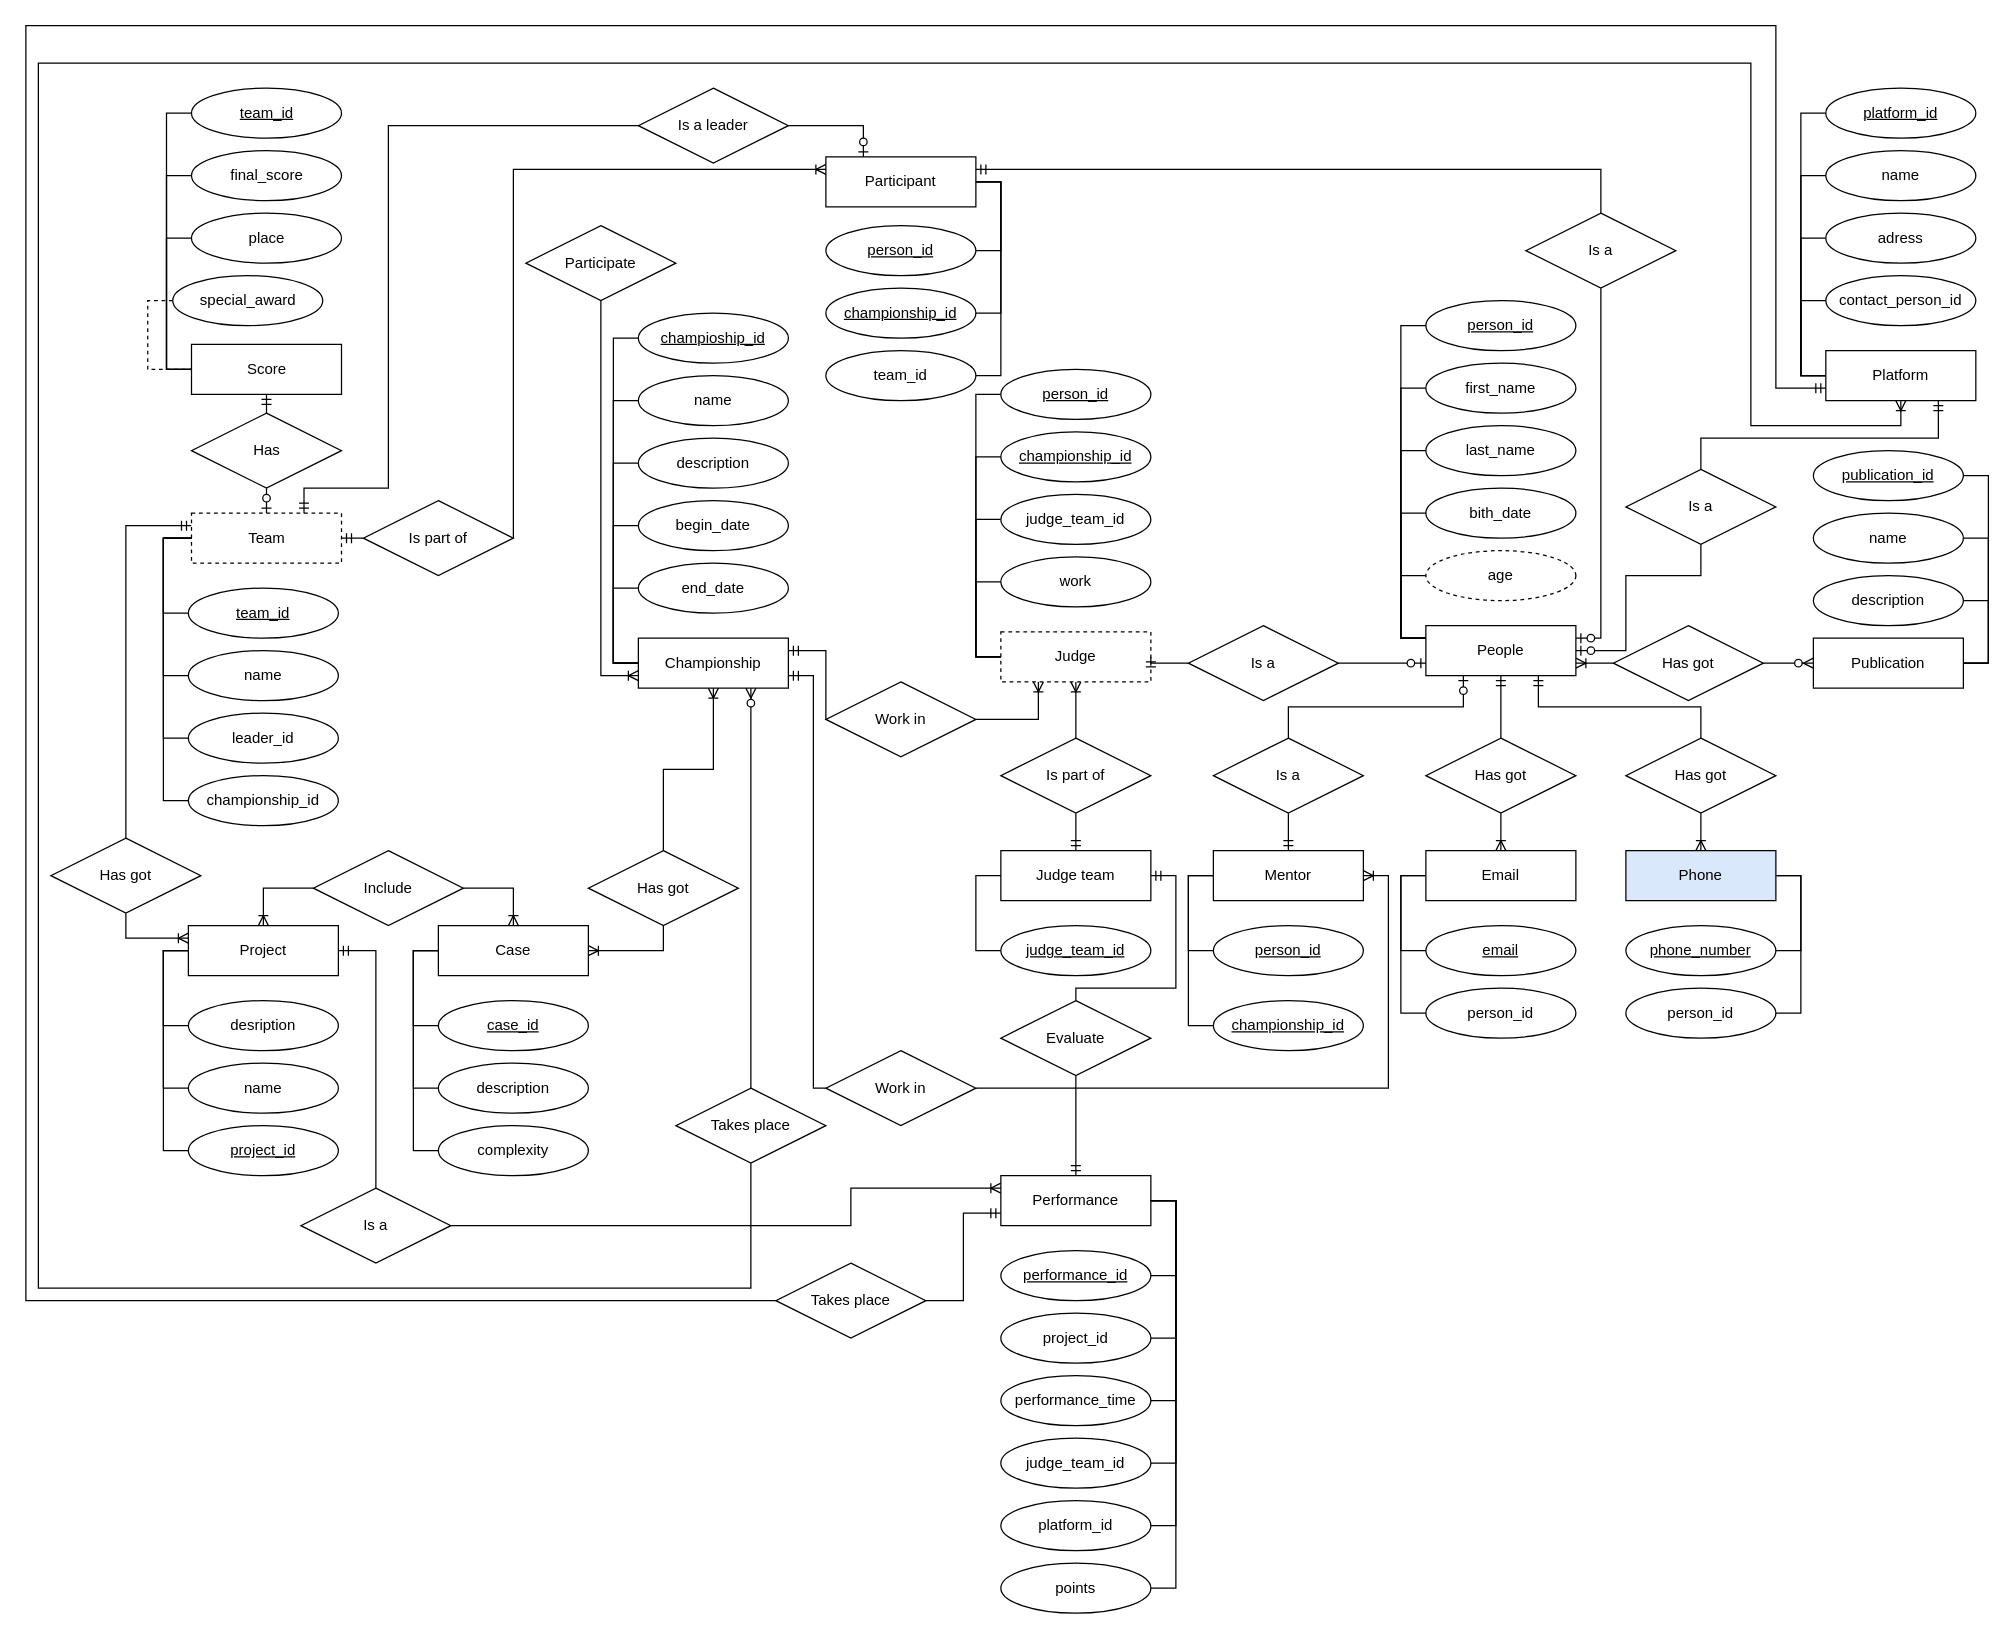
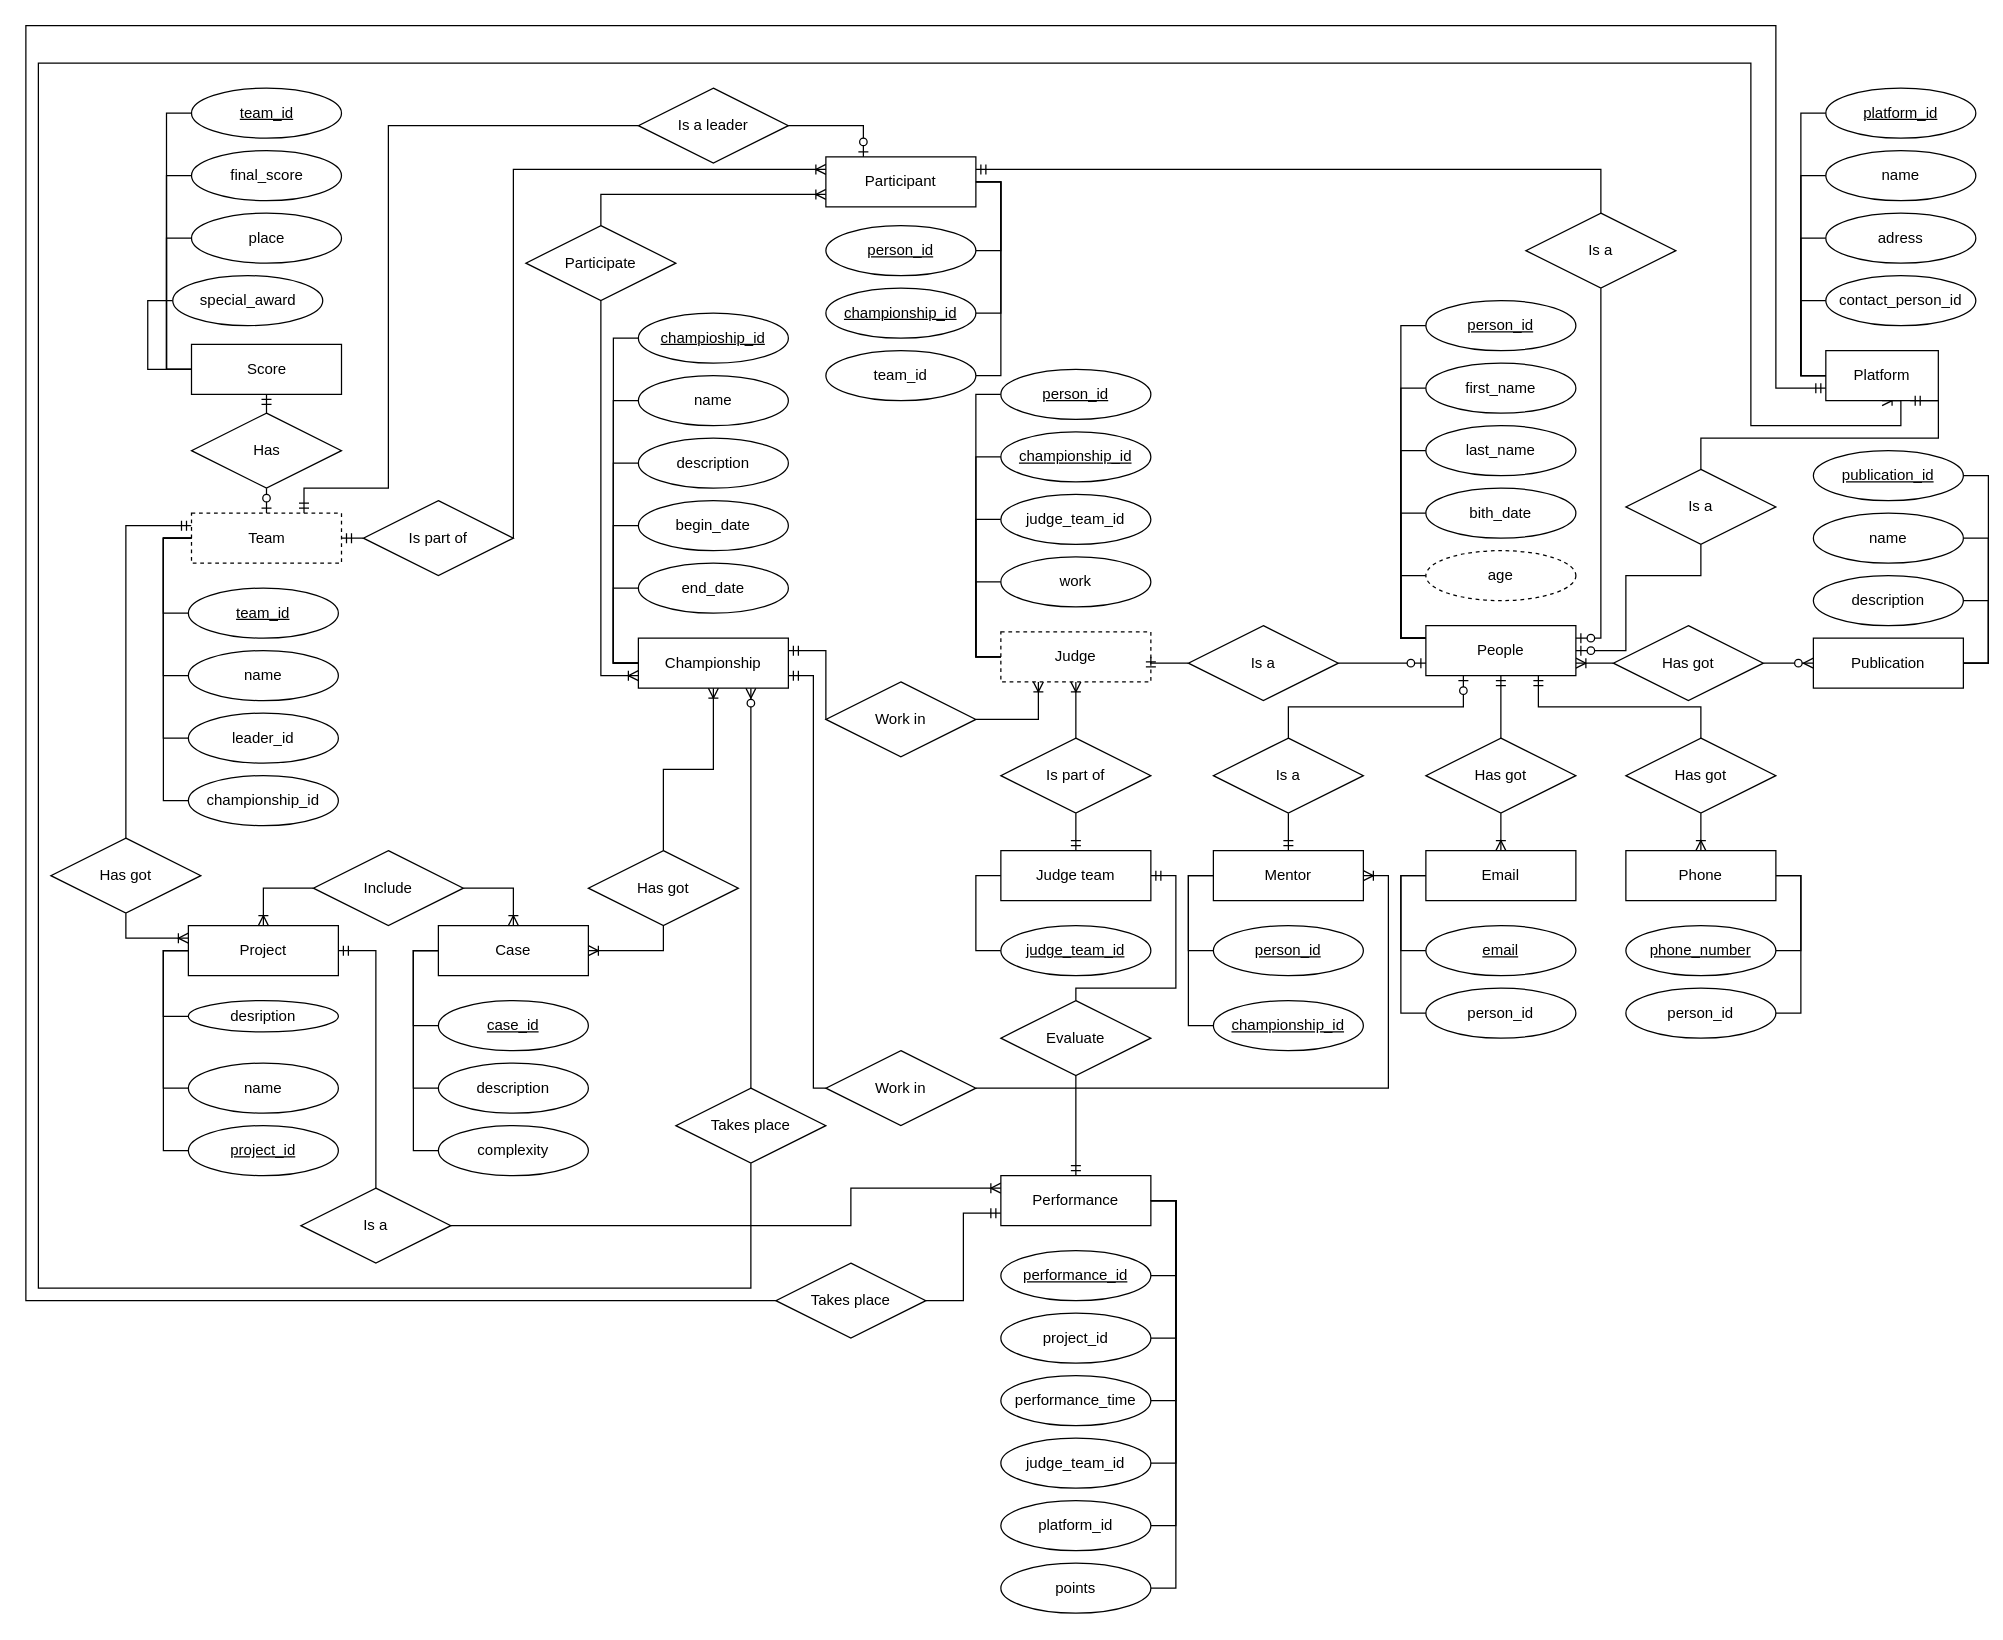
none -> (698, 194)
(148, 331) -> (148, 331)
(1901, 376) -> (1882, 376)
(1701, 876) -> (1701, 876)
(263, 1026) -> (263, 1016)
